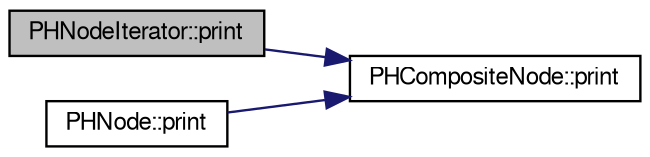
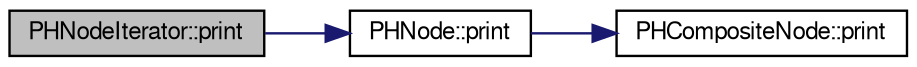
(295, 53) -> (295, 33)
